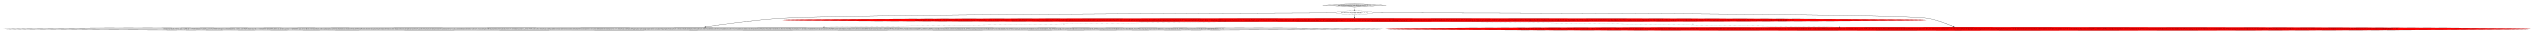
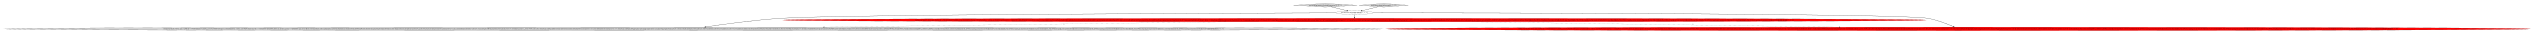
none -> (1384, 5)
(1354, 8) -> (1339, 9)
